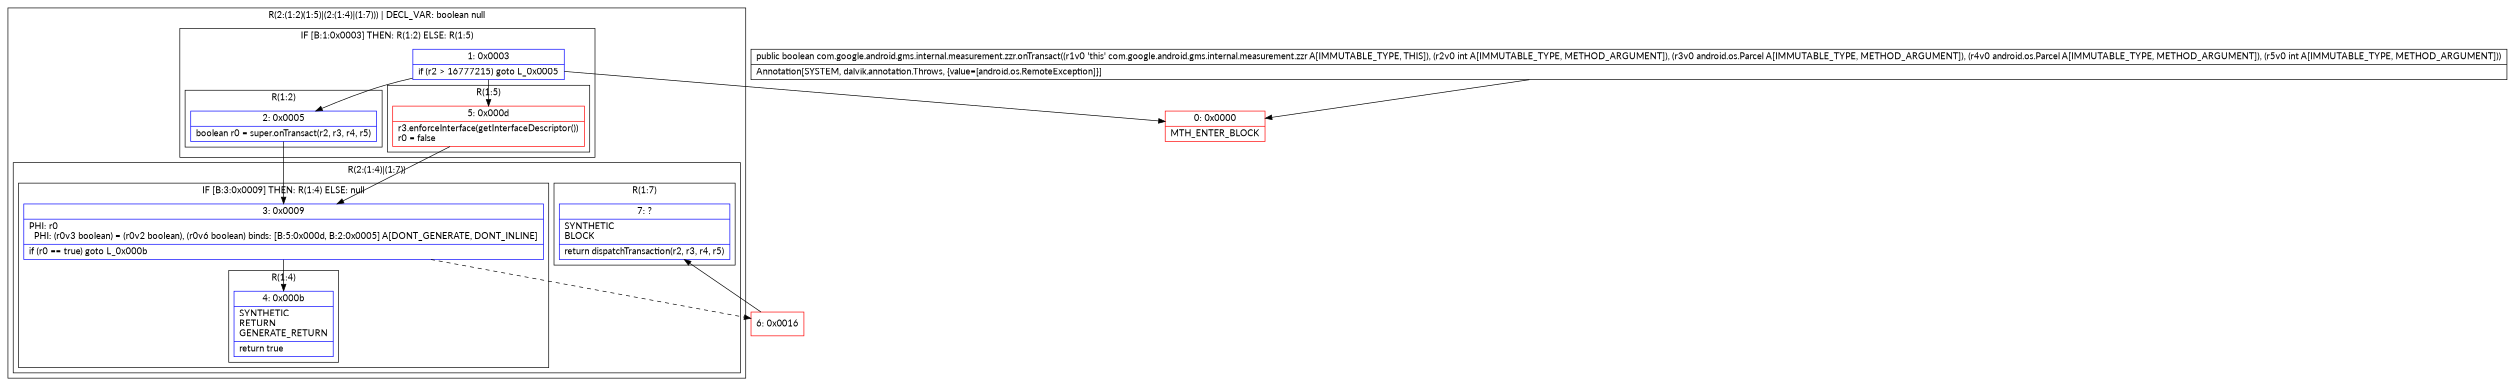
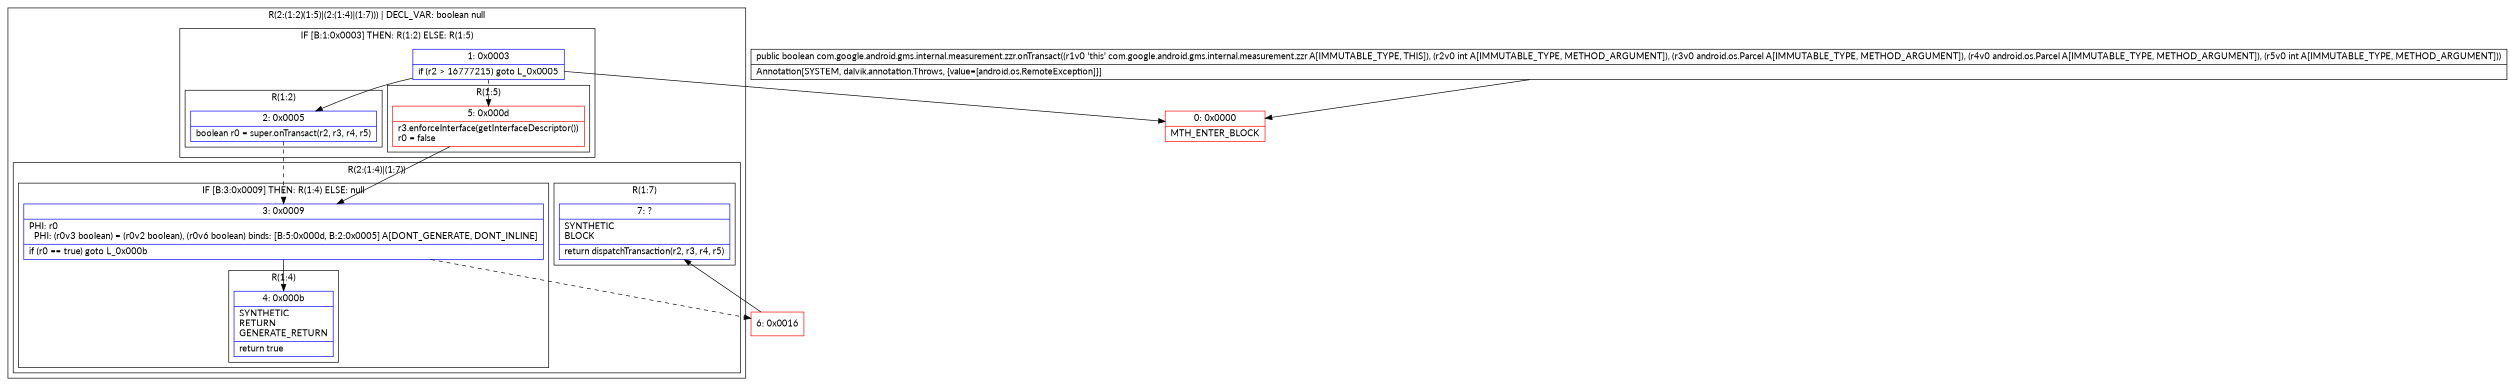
(489, 90) -> (489, 90)
(284, 169) -> (284, 169)
